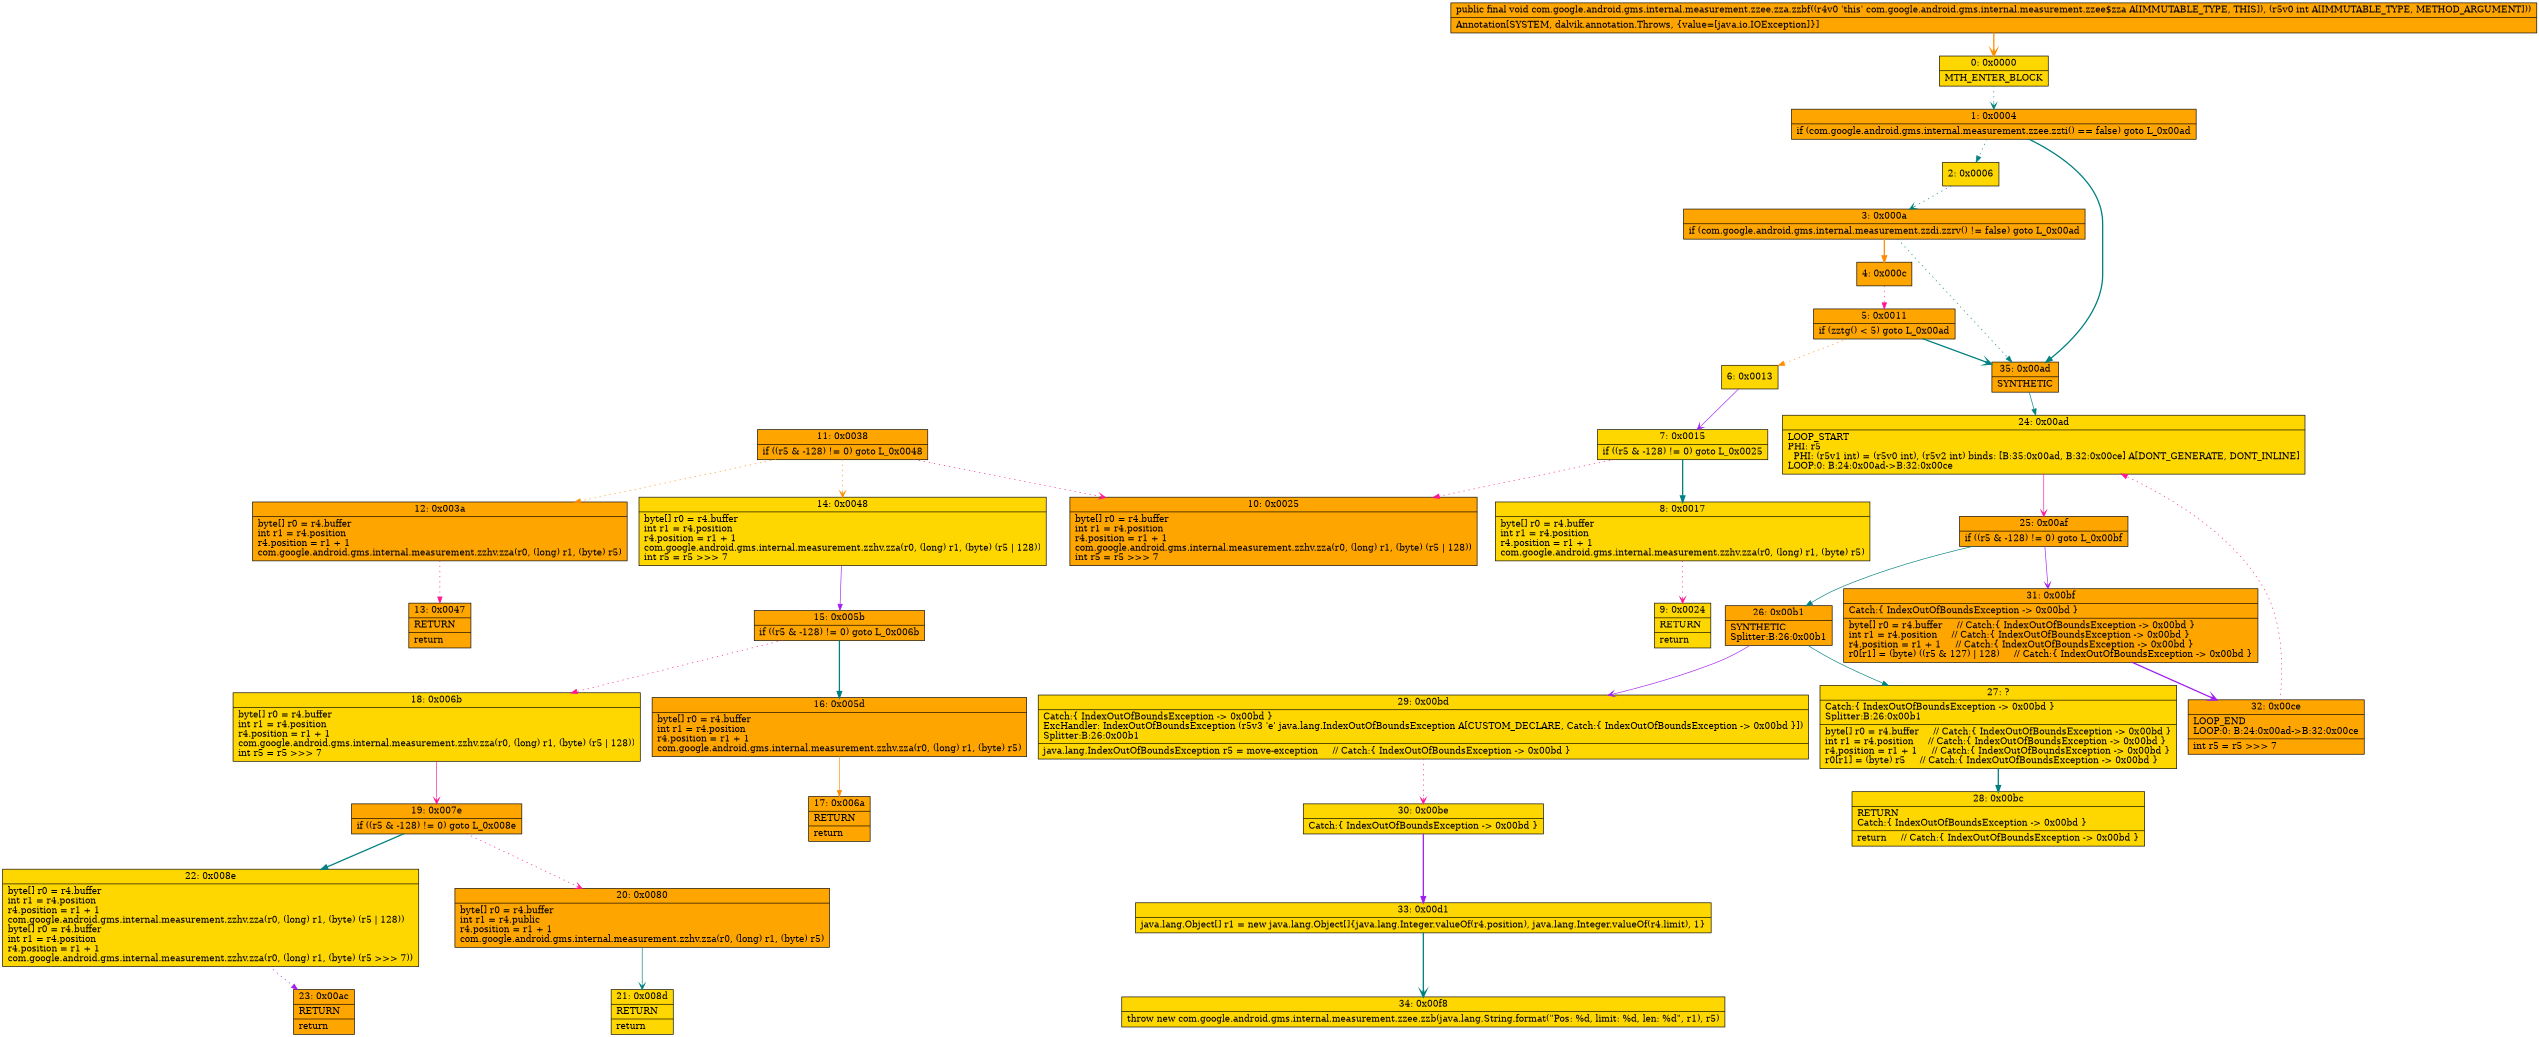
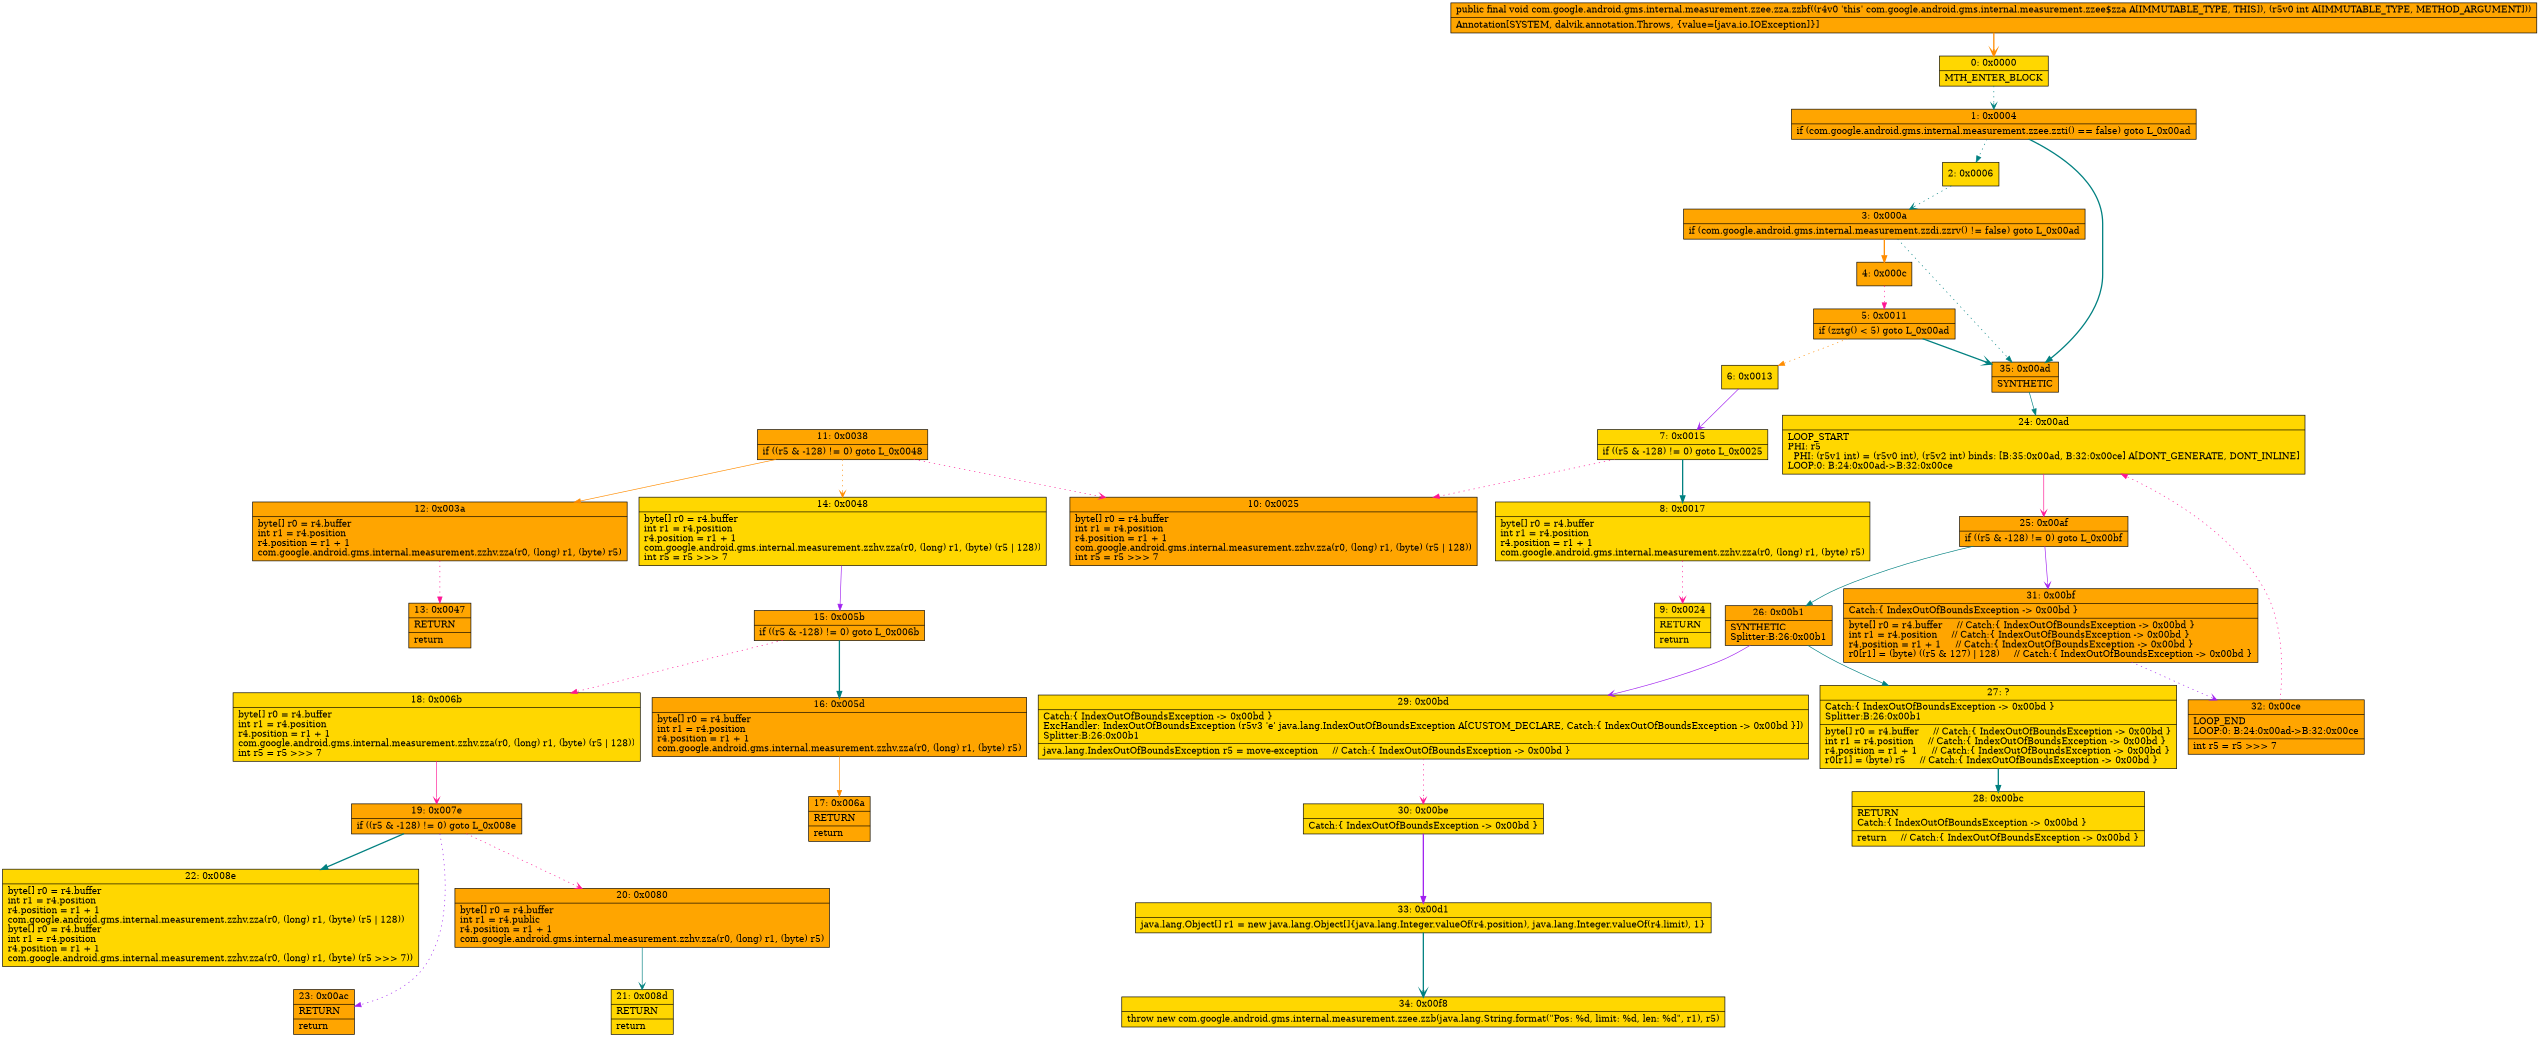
(678, 480) -> (678, 480)
(2171, 680) -> (2171, 680)
(281, 976) -> (438, 939)
